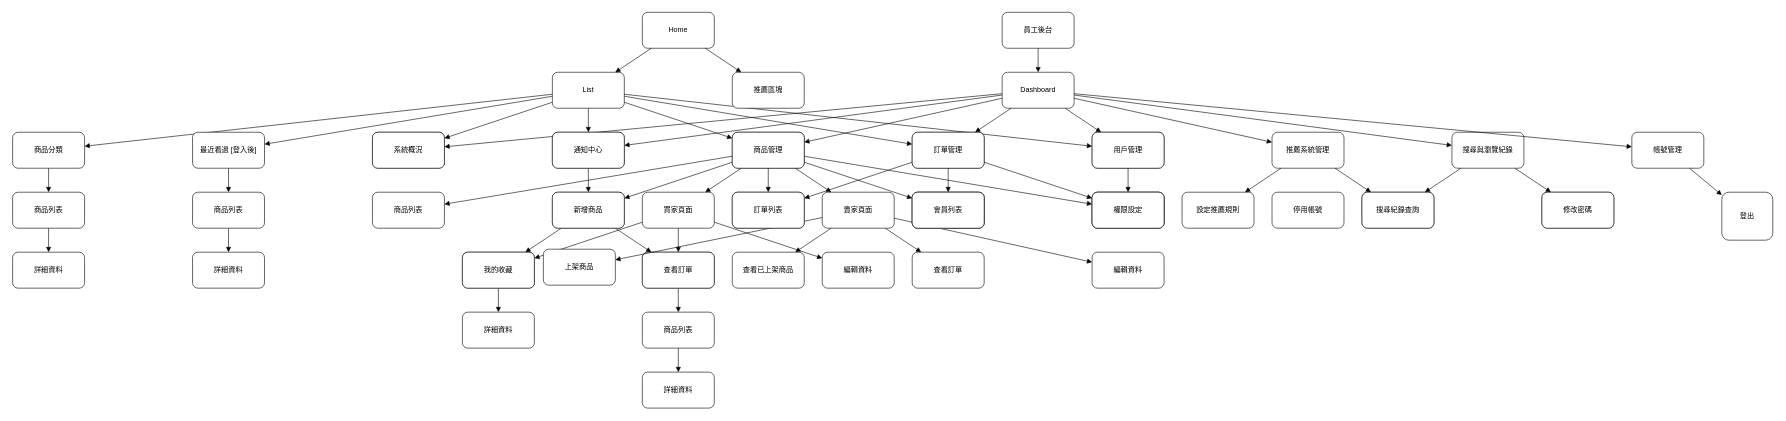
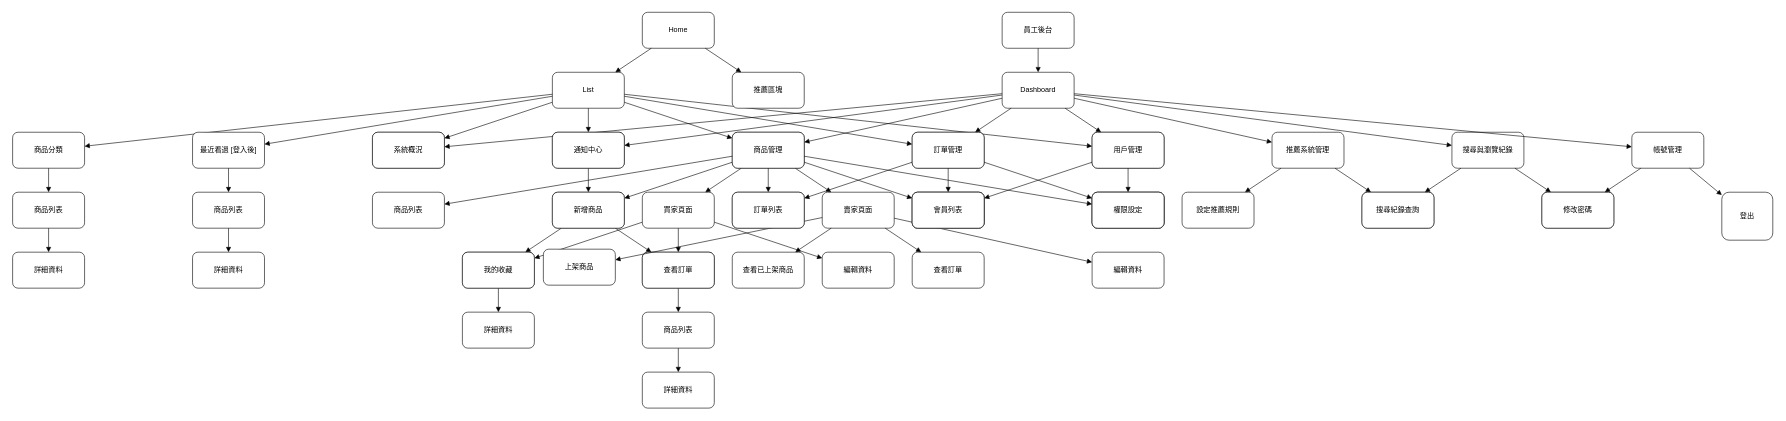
none -> (1042, 179)
none -> (1624, 180)
(1308, 210) -> none
